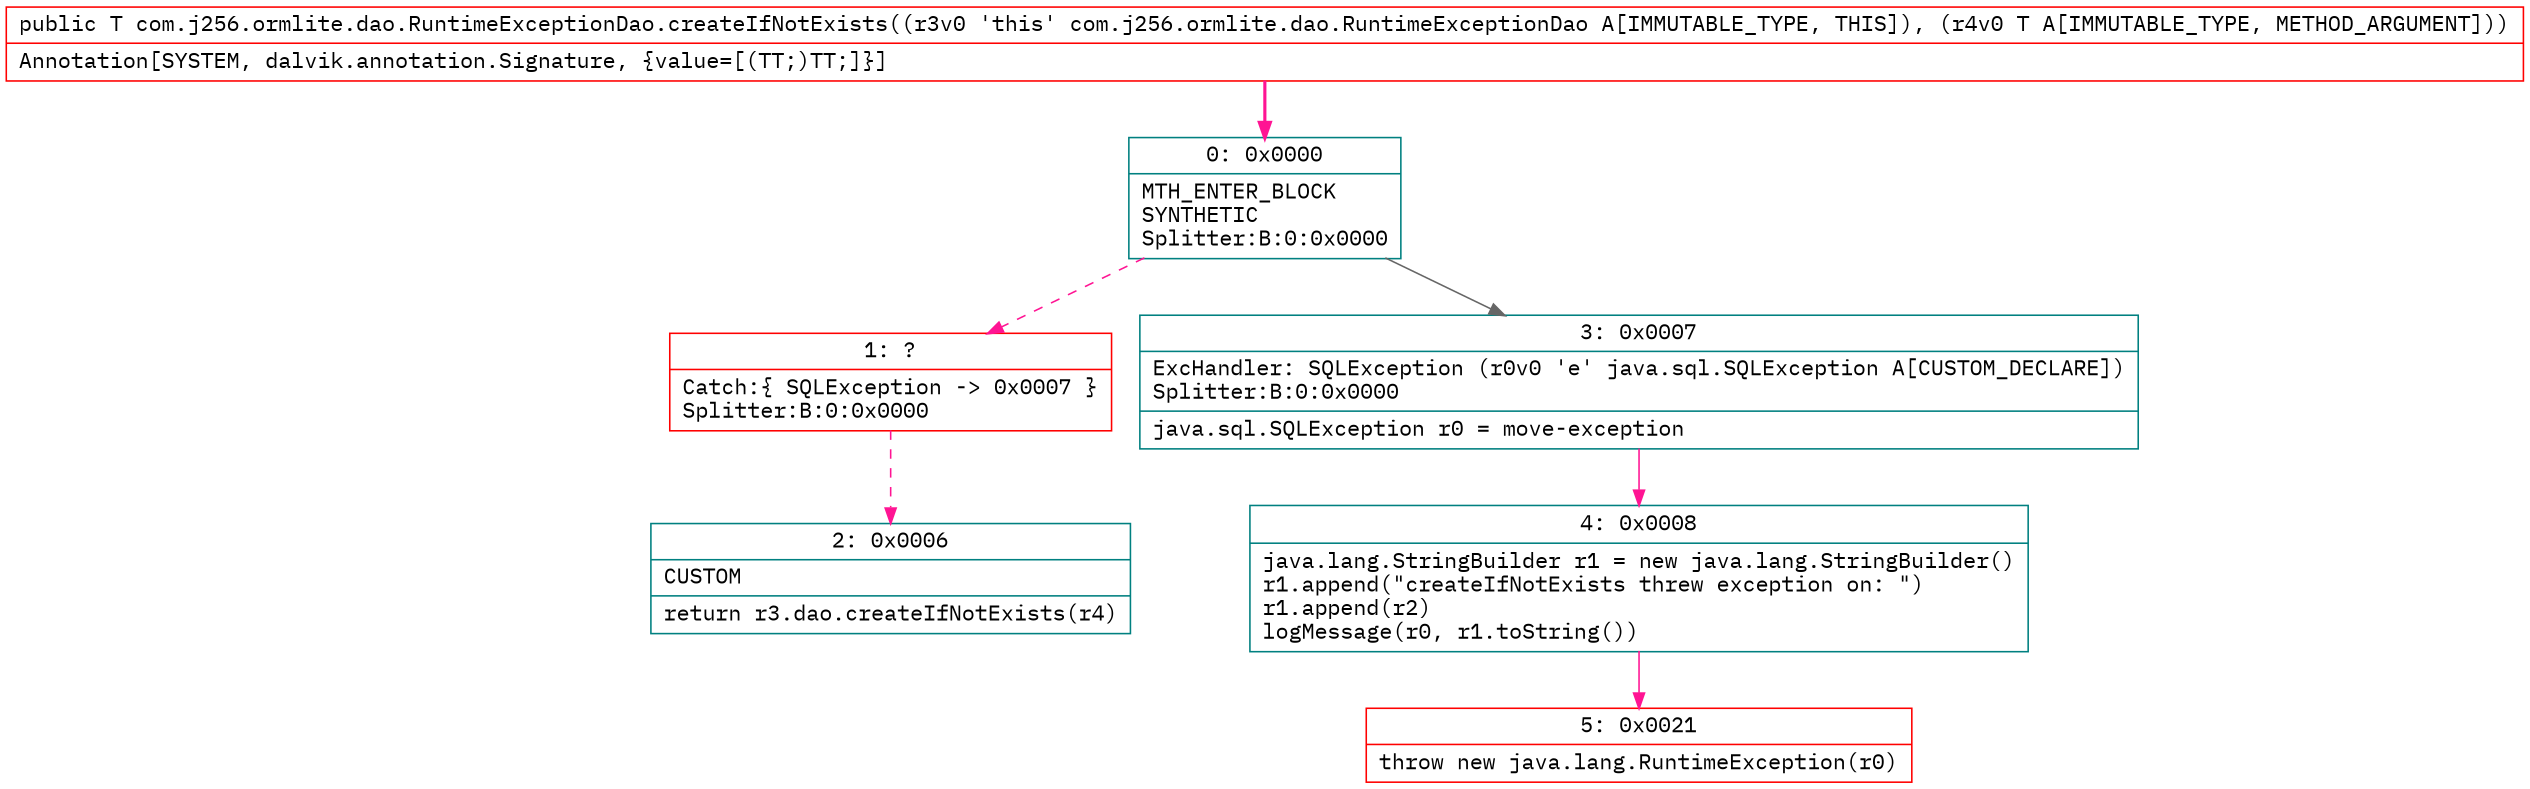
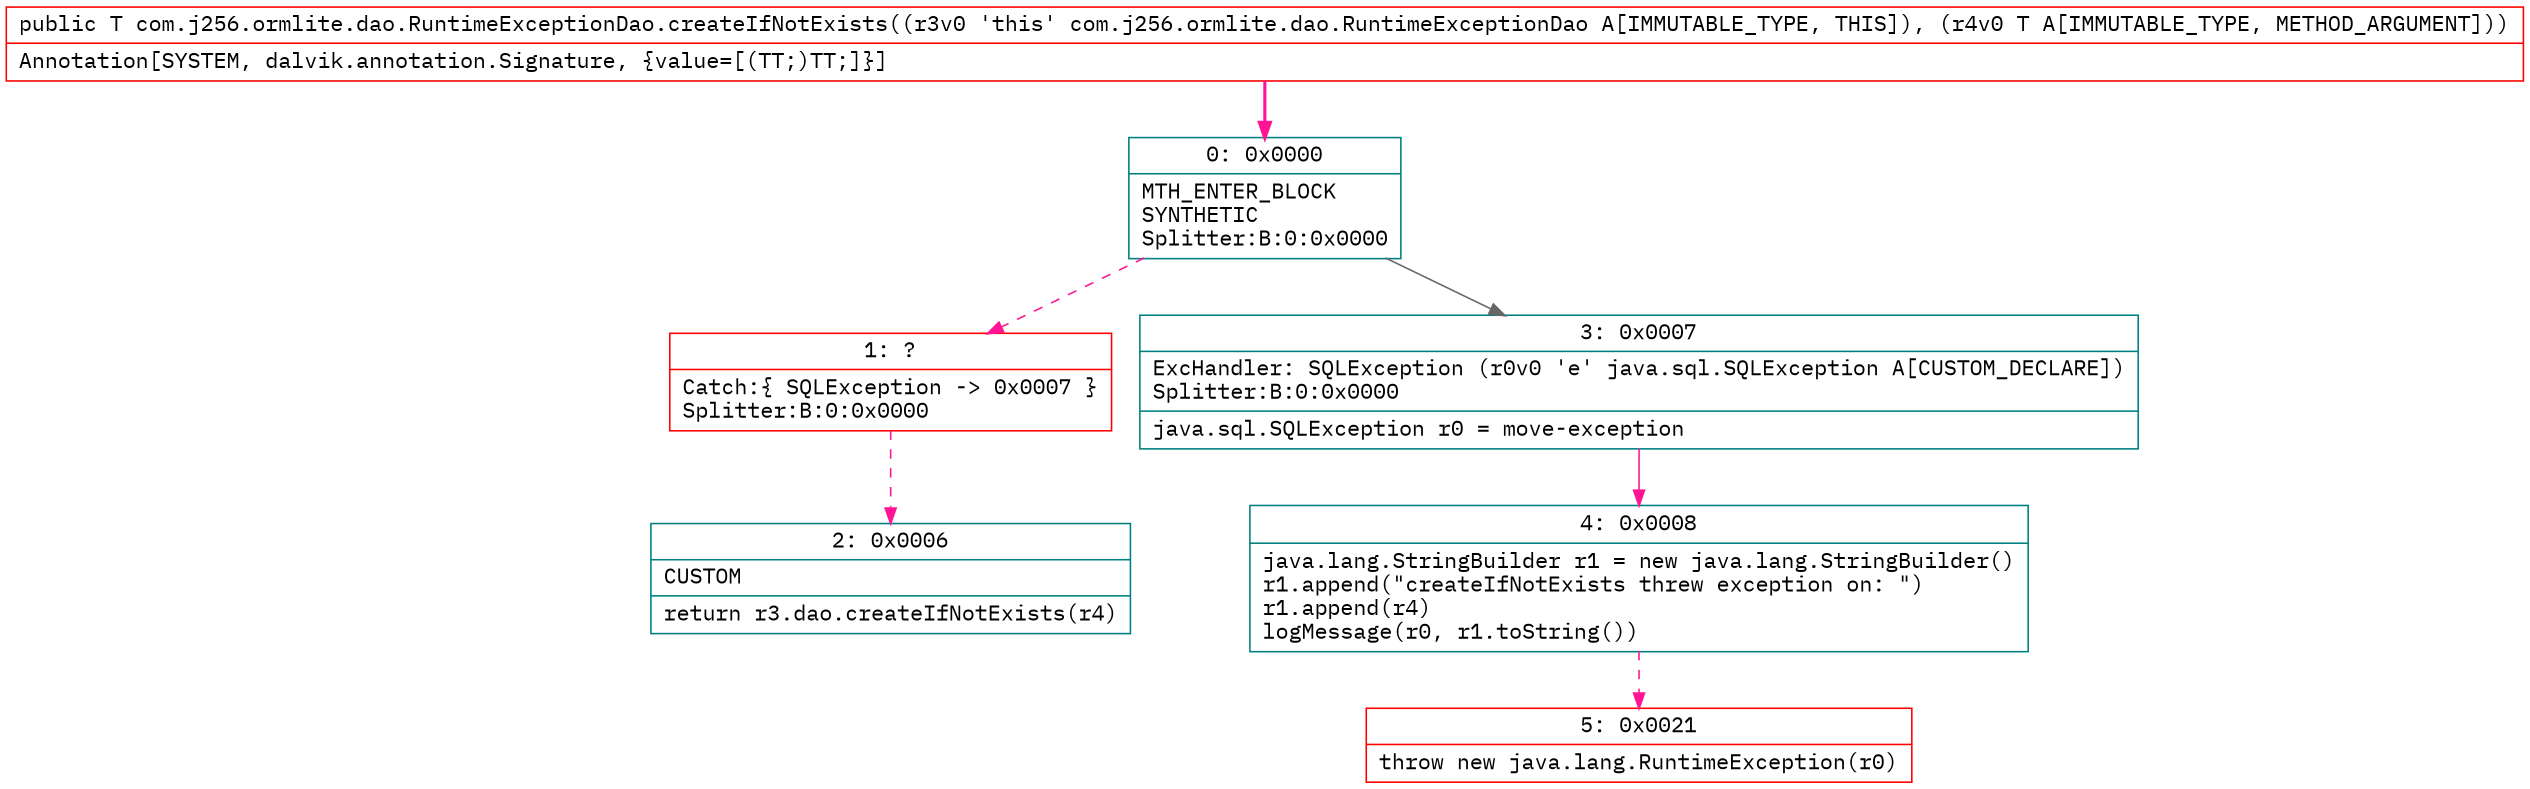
(1347, 608) -> (1347, 608)
(1639, 672) -> (1639, 672)
